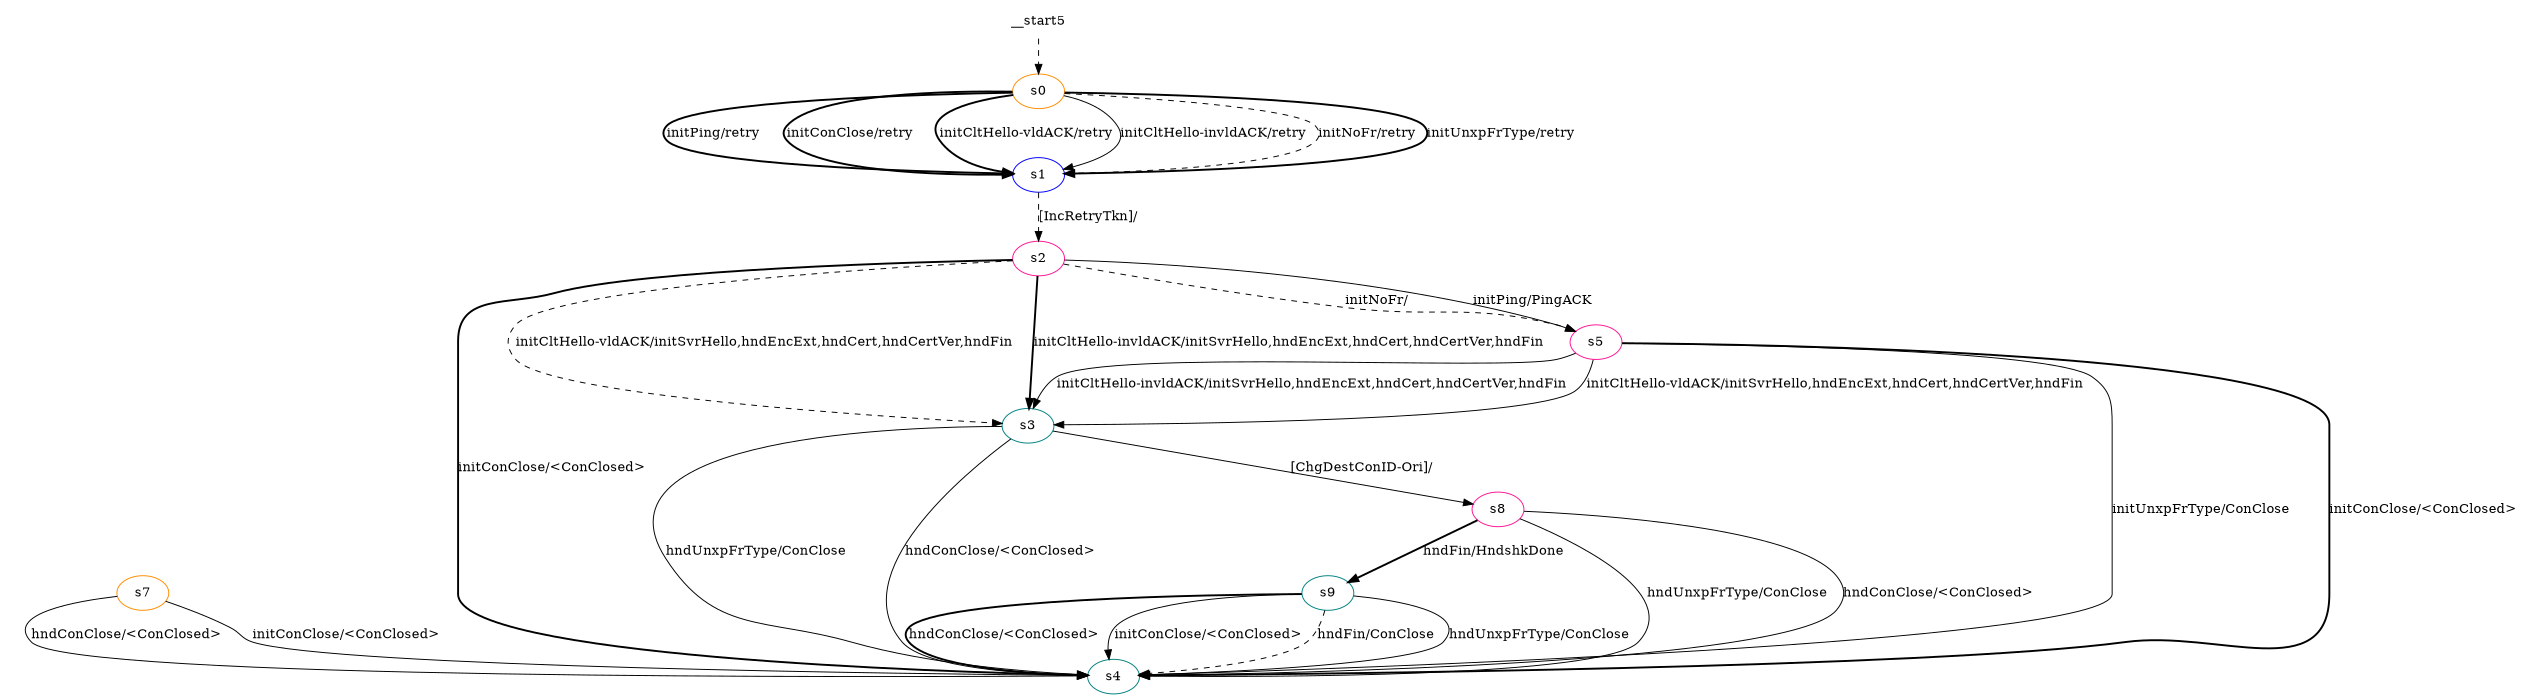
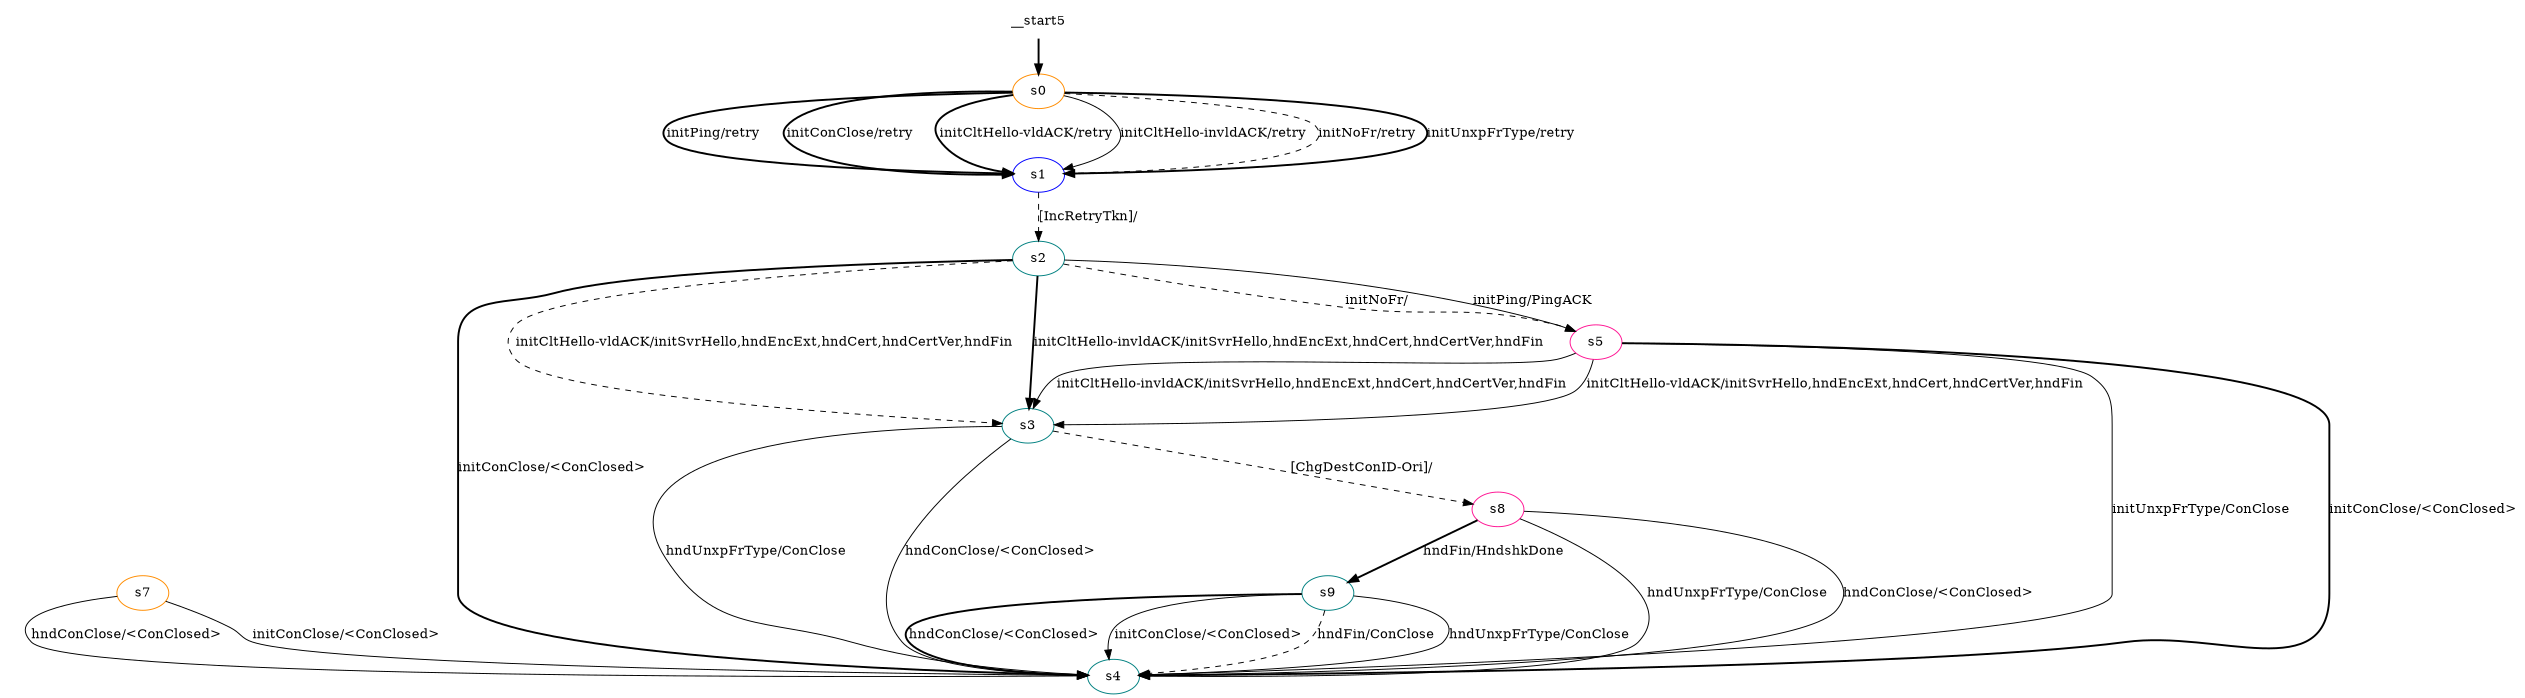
(1039, 51) -> (1039, 51)
(1039, 259) -> (1039, 259)
(1258, 467) -> (1258, 467)
